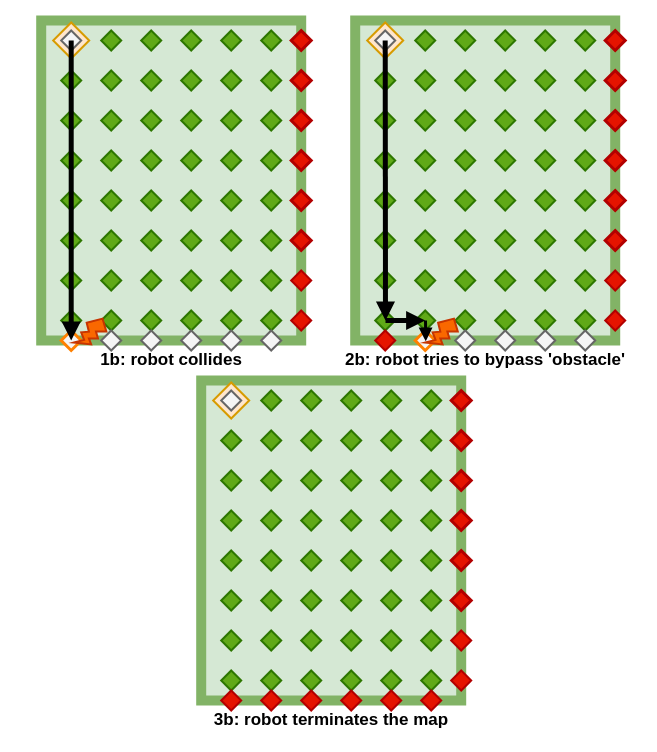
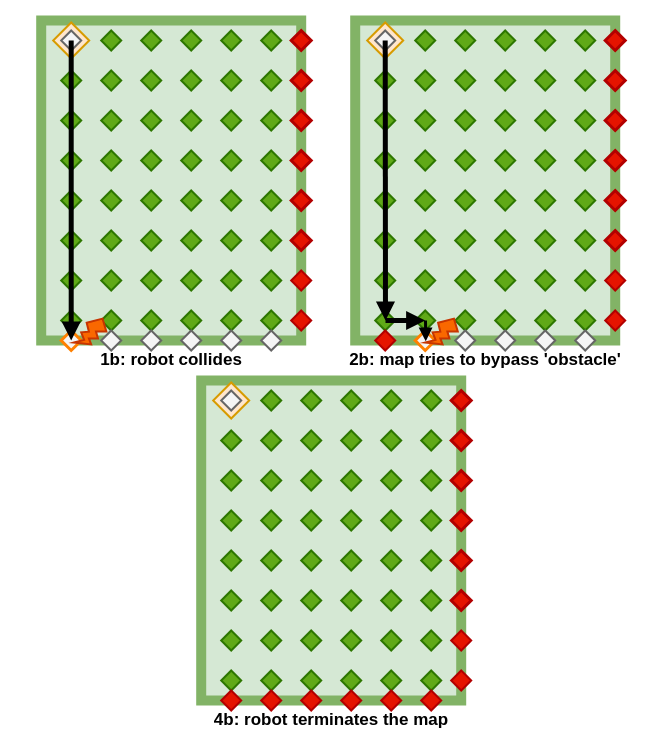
(486, 361) -> (486, 361)
(332, 721) -> (332, 721)
